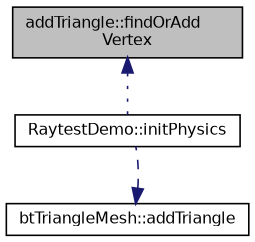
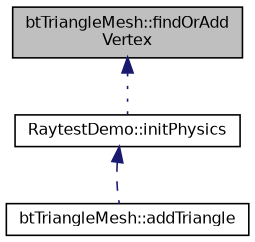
(128, 32) -> (128, 32)
(138, 167) -> (117, 183)
